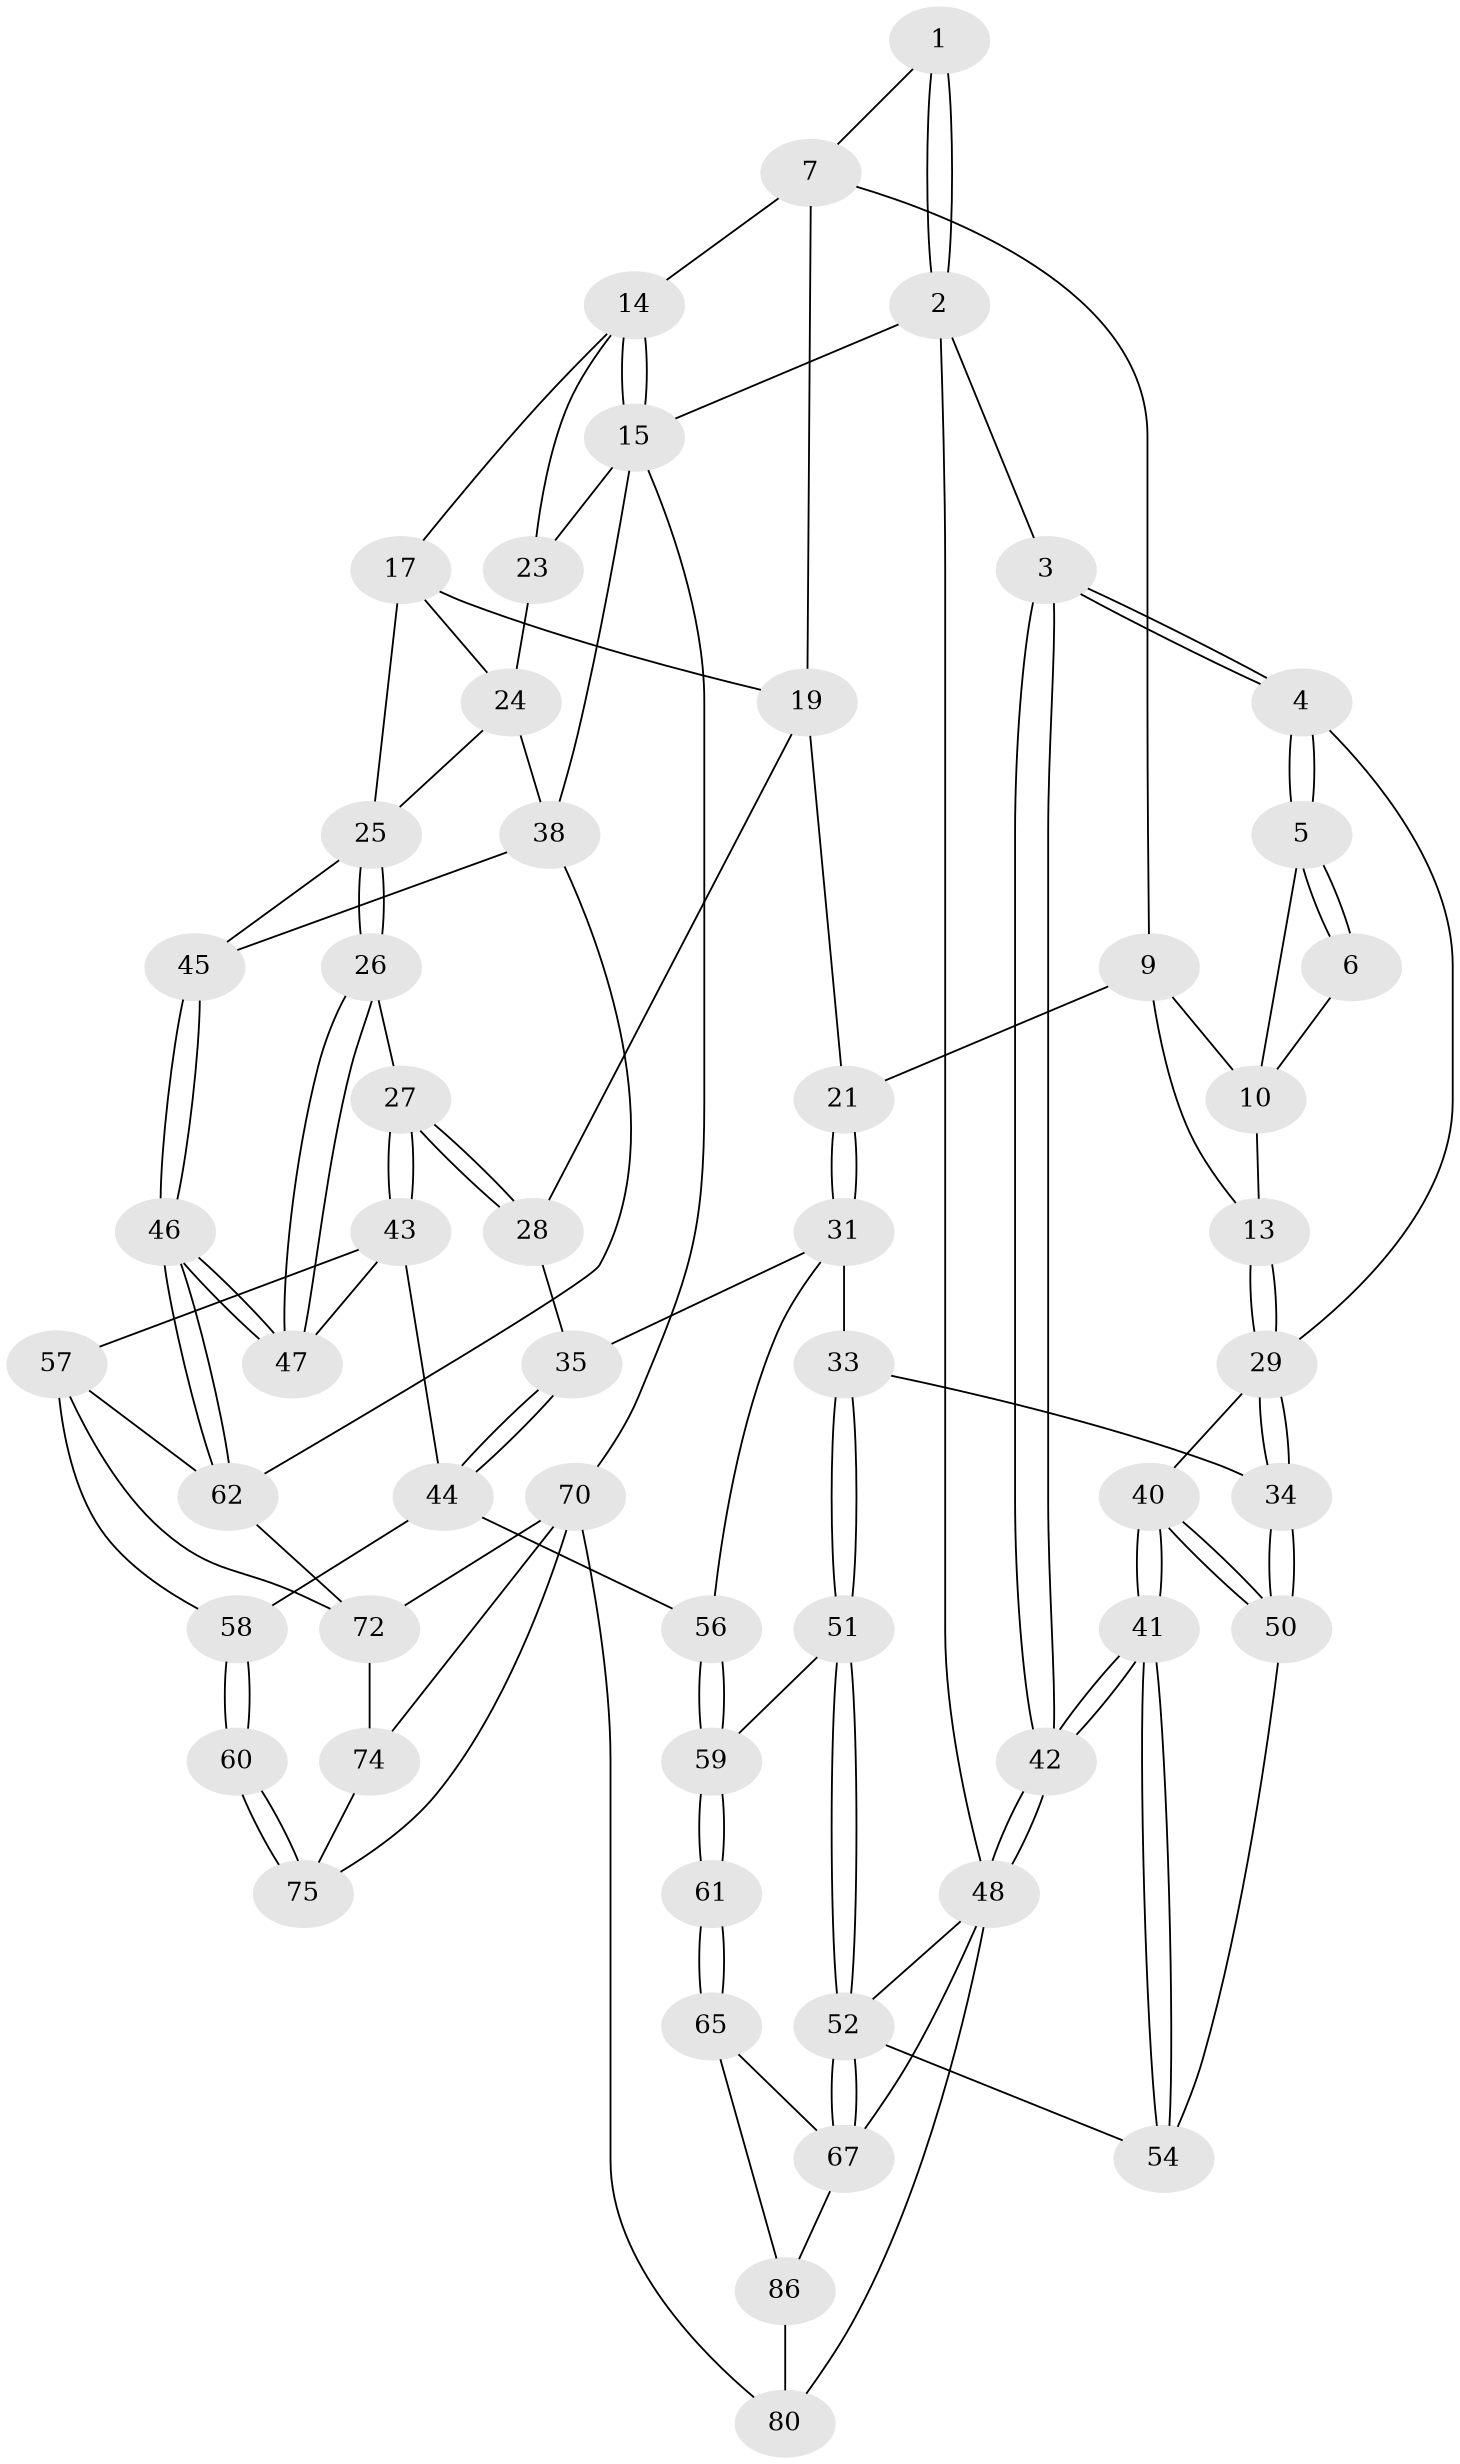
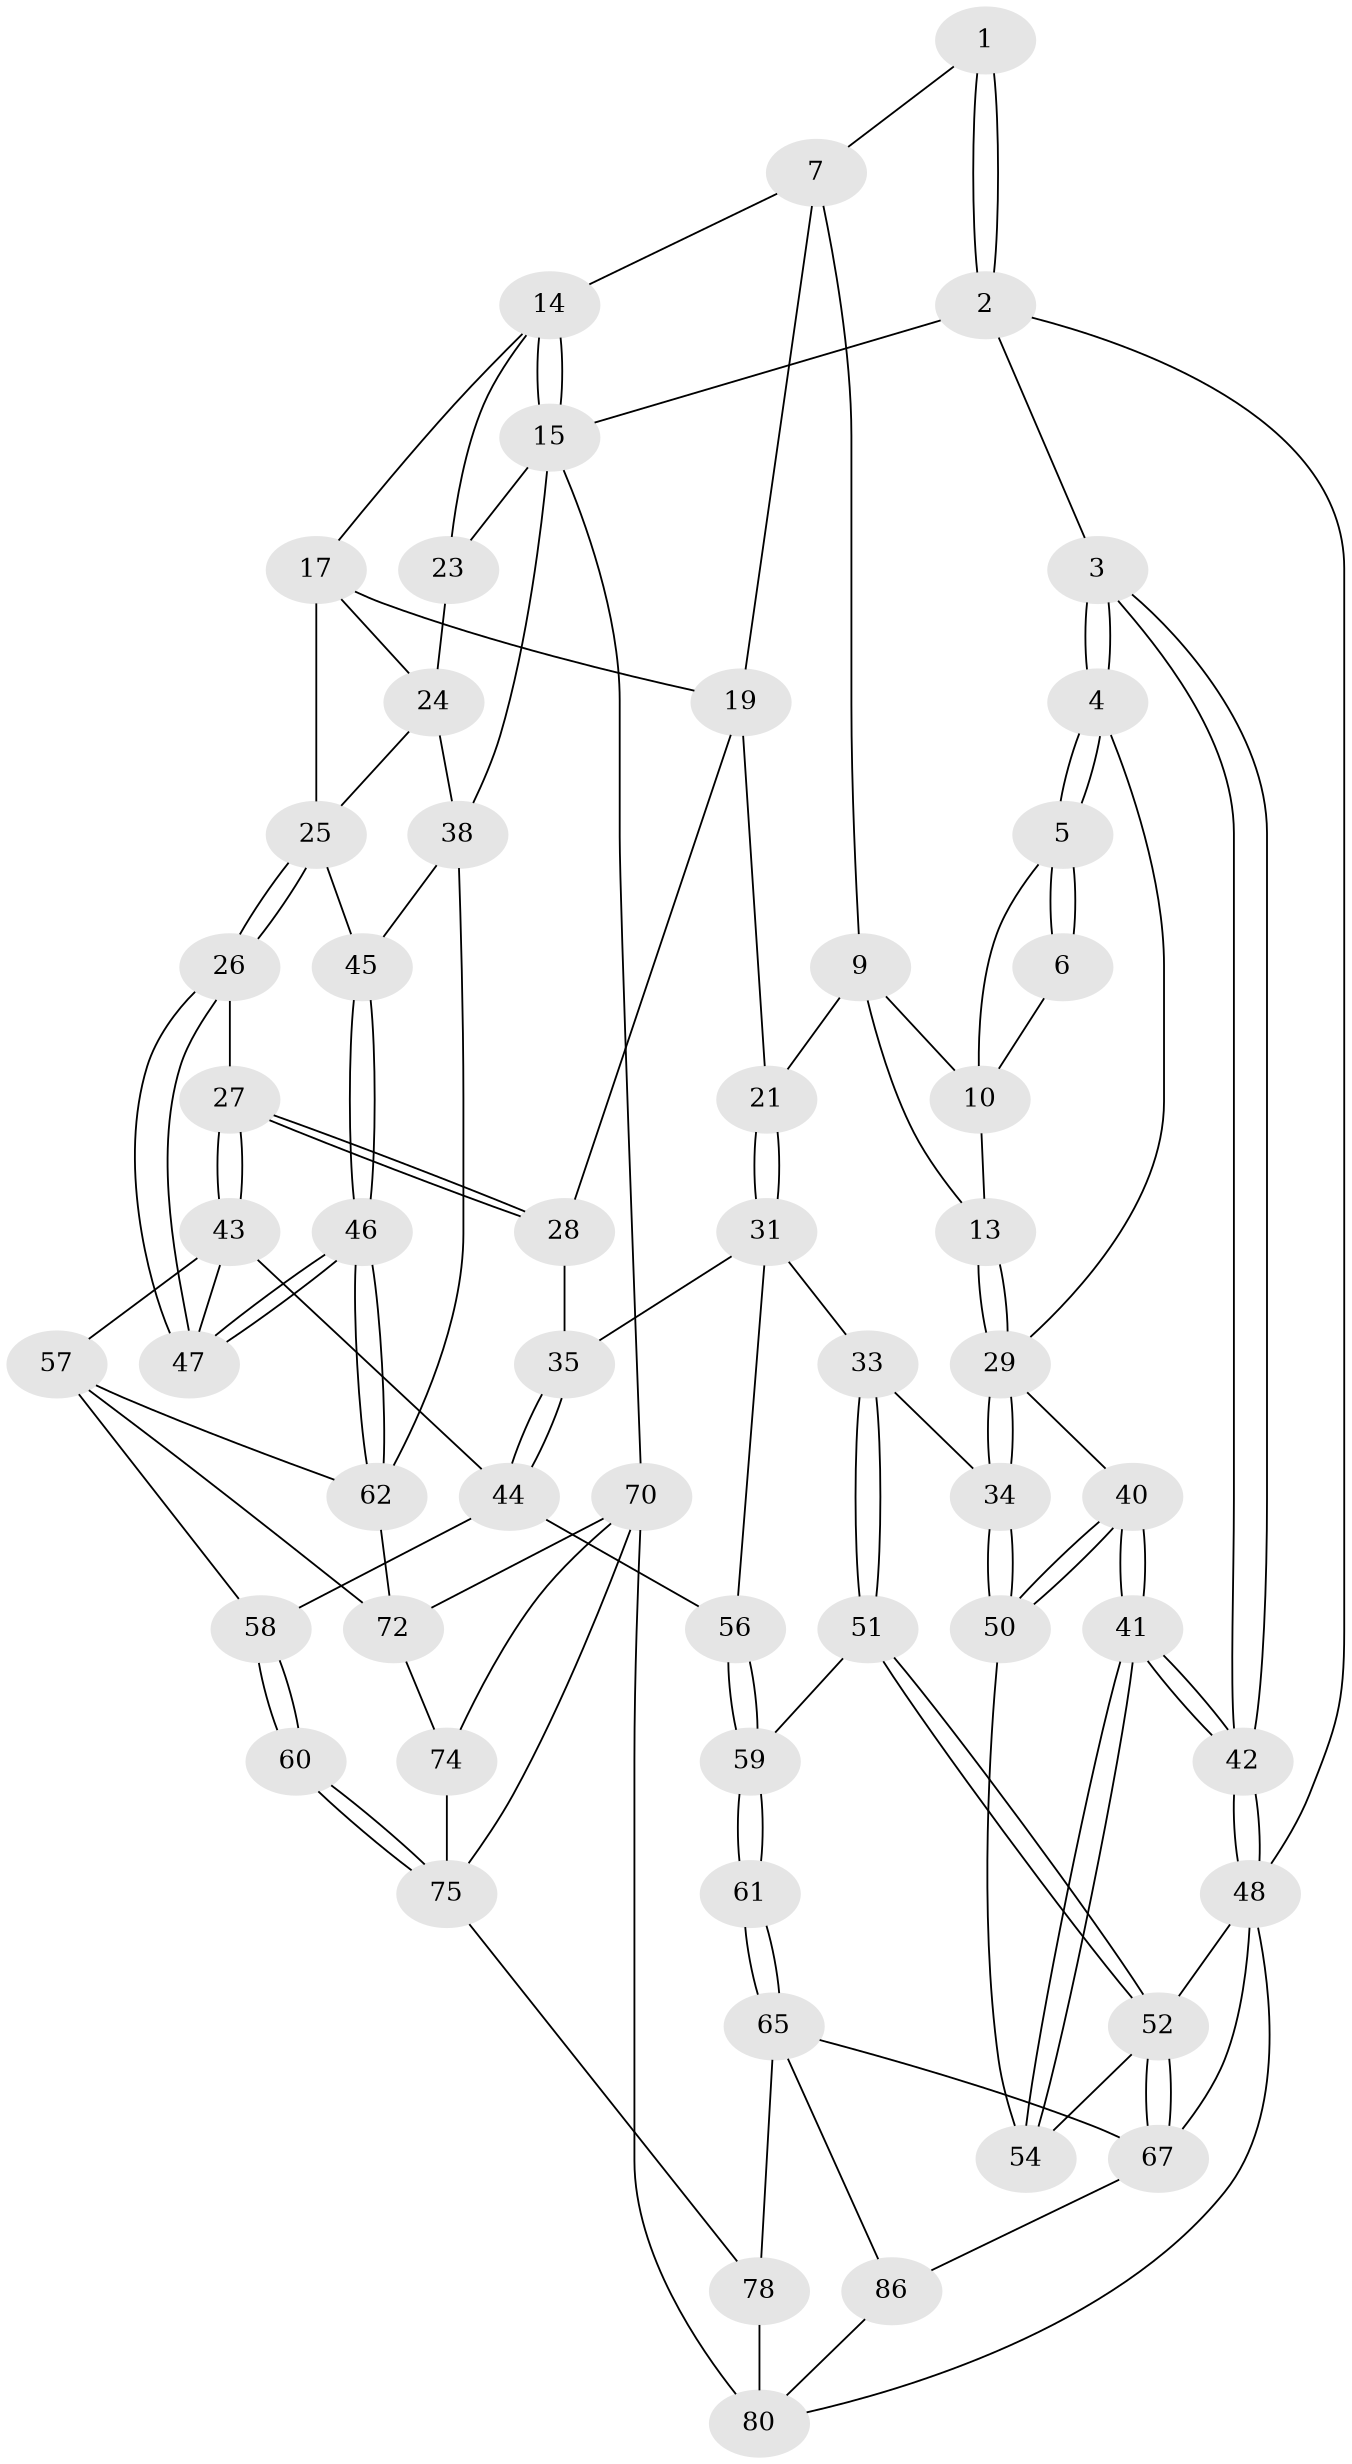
none -> (759, 2291)
